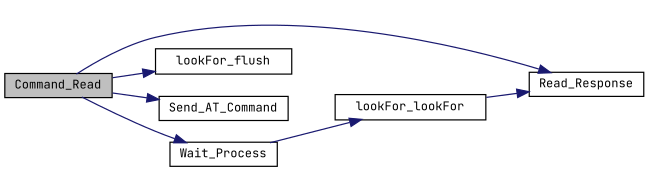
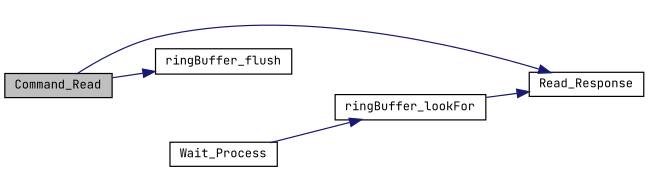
(224, 61) -> (224, 61)
(410, 107) -> (410, 107)
(224, 108) -> none
(128, 119) -> none
